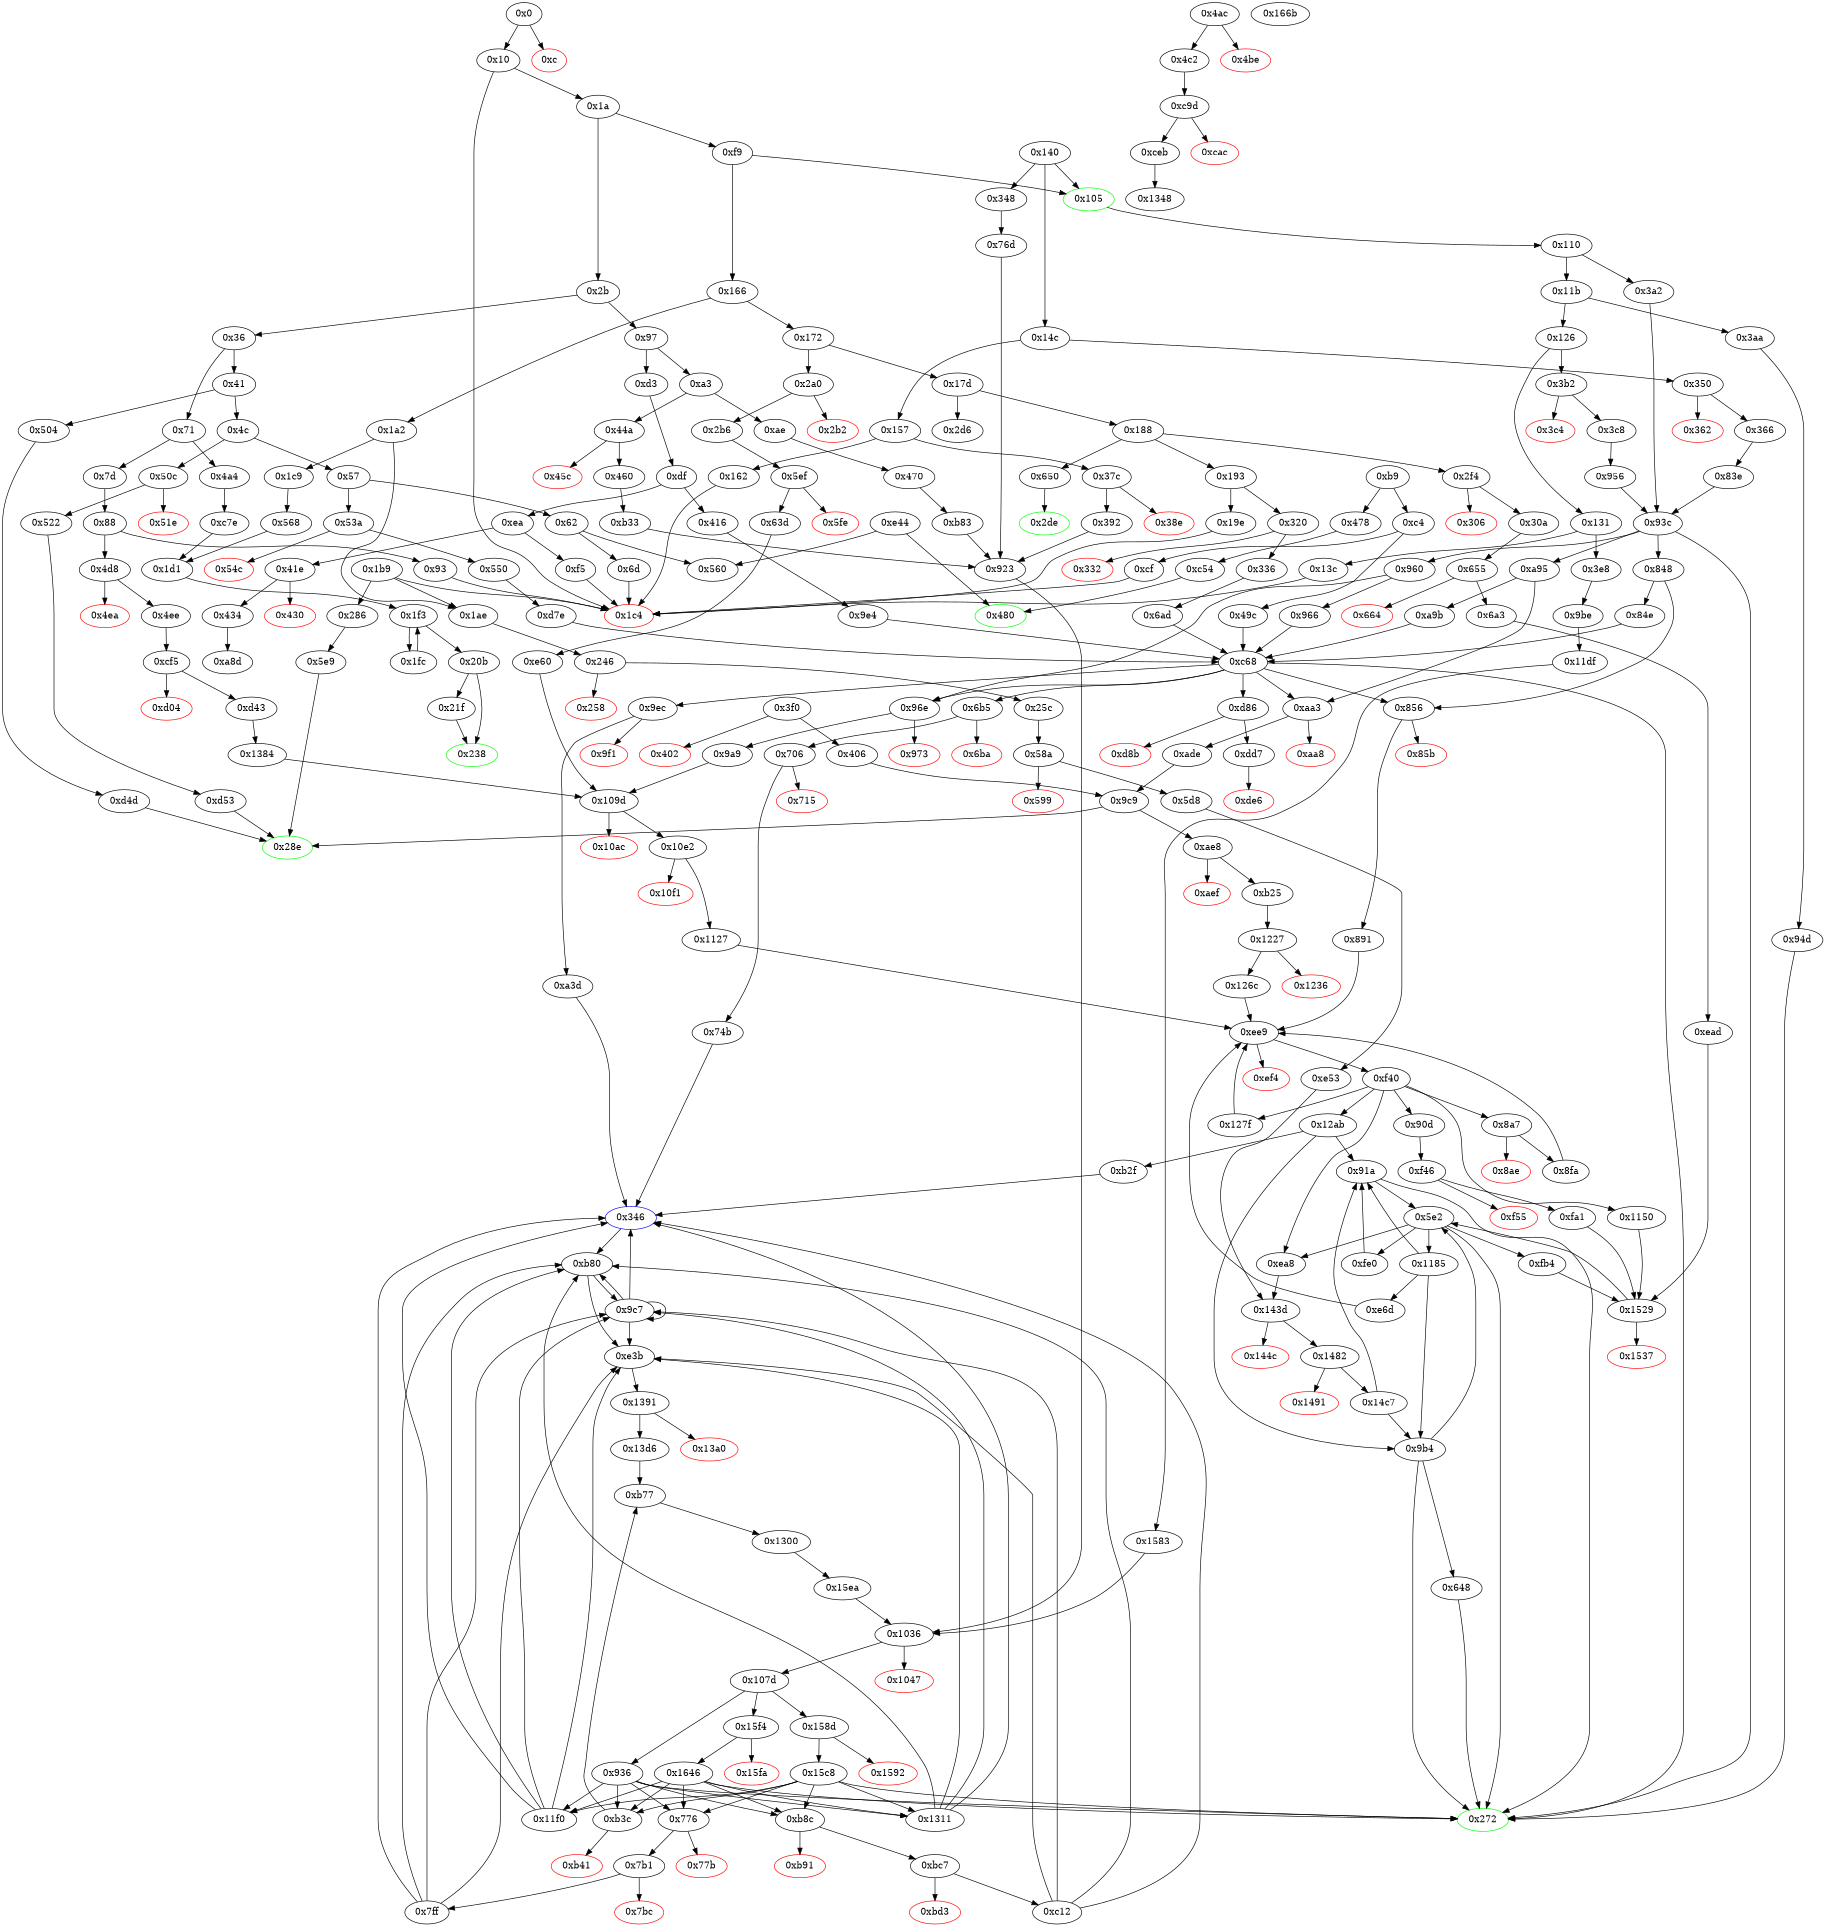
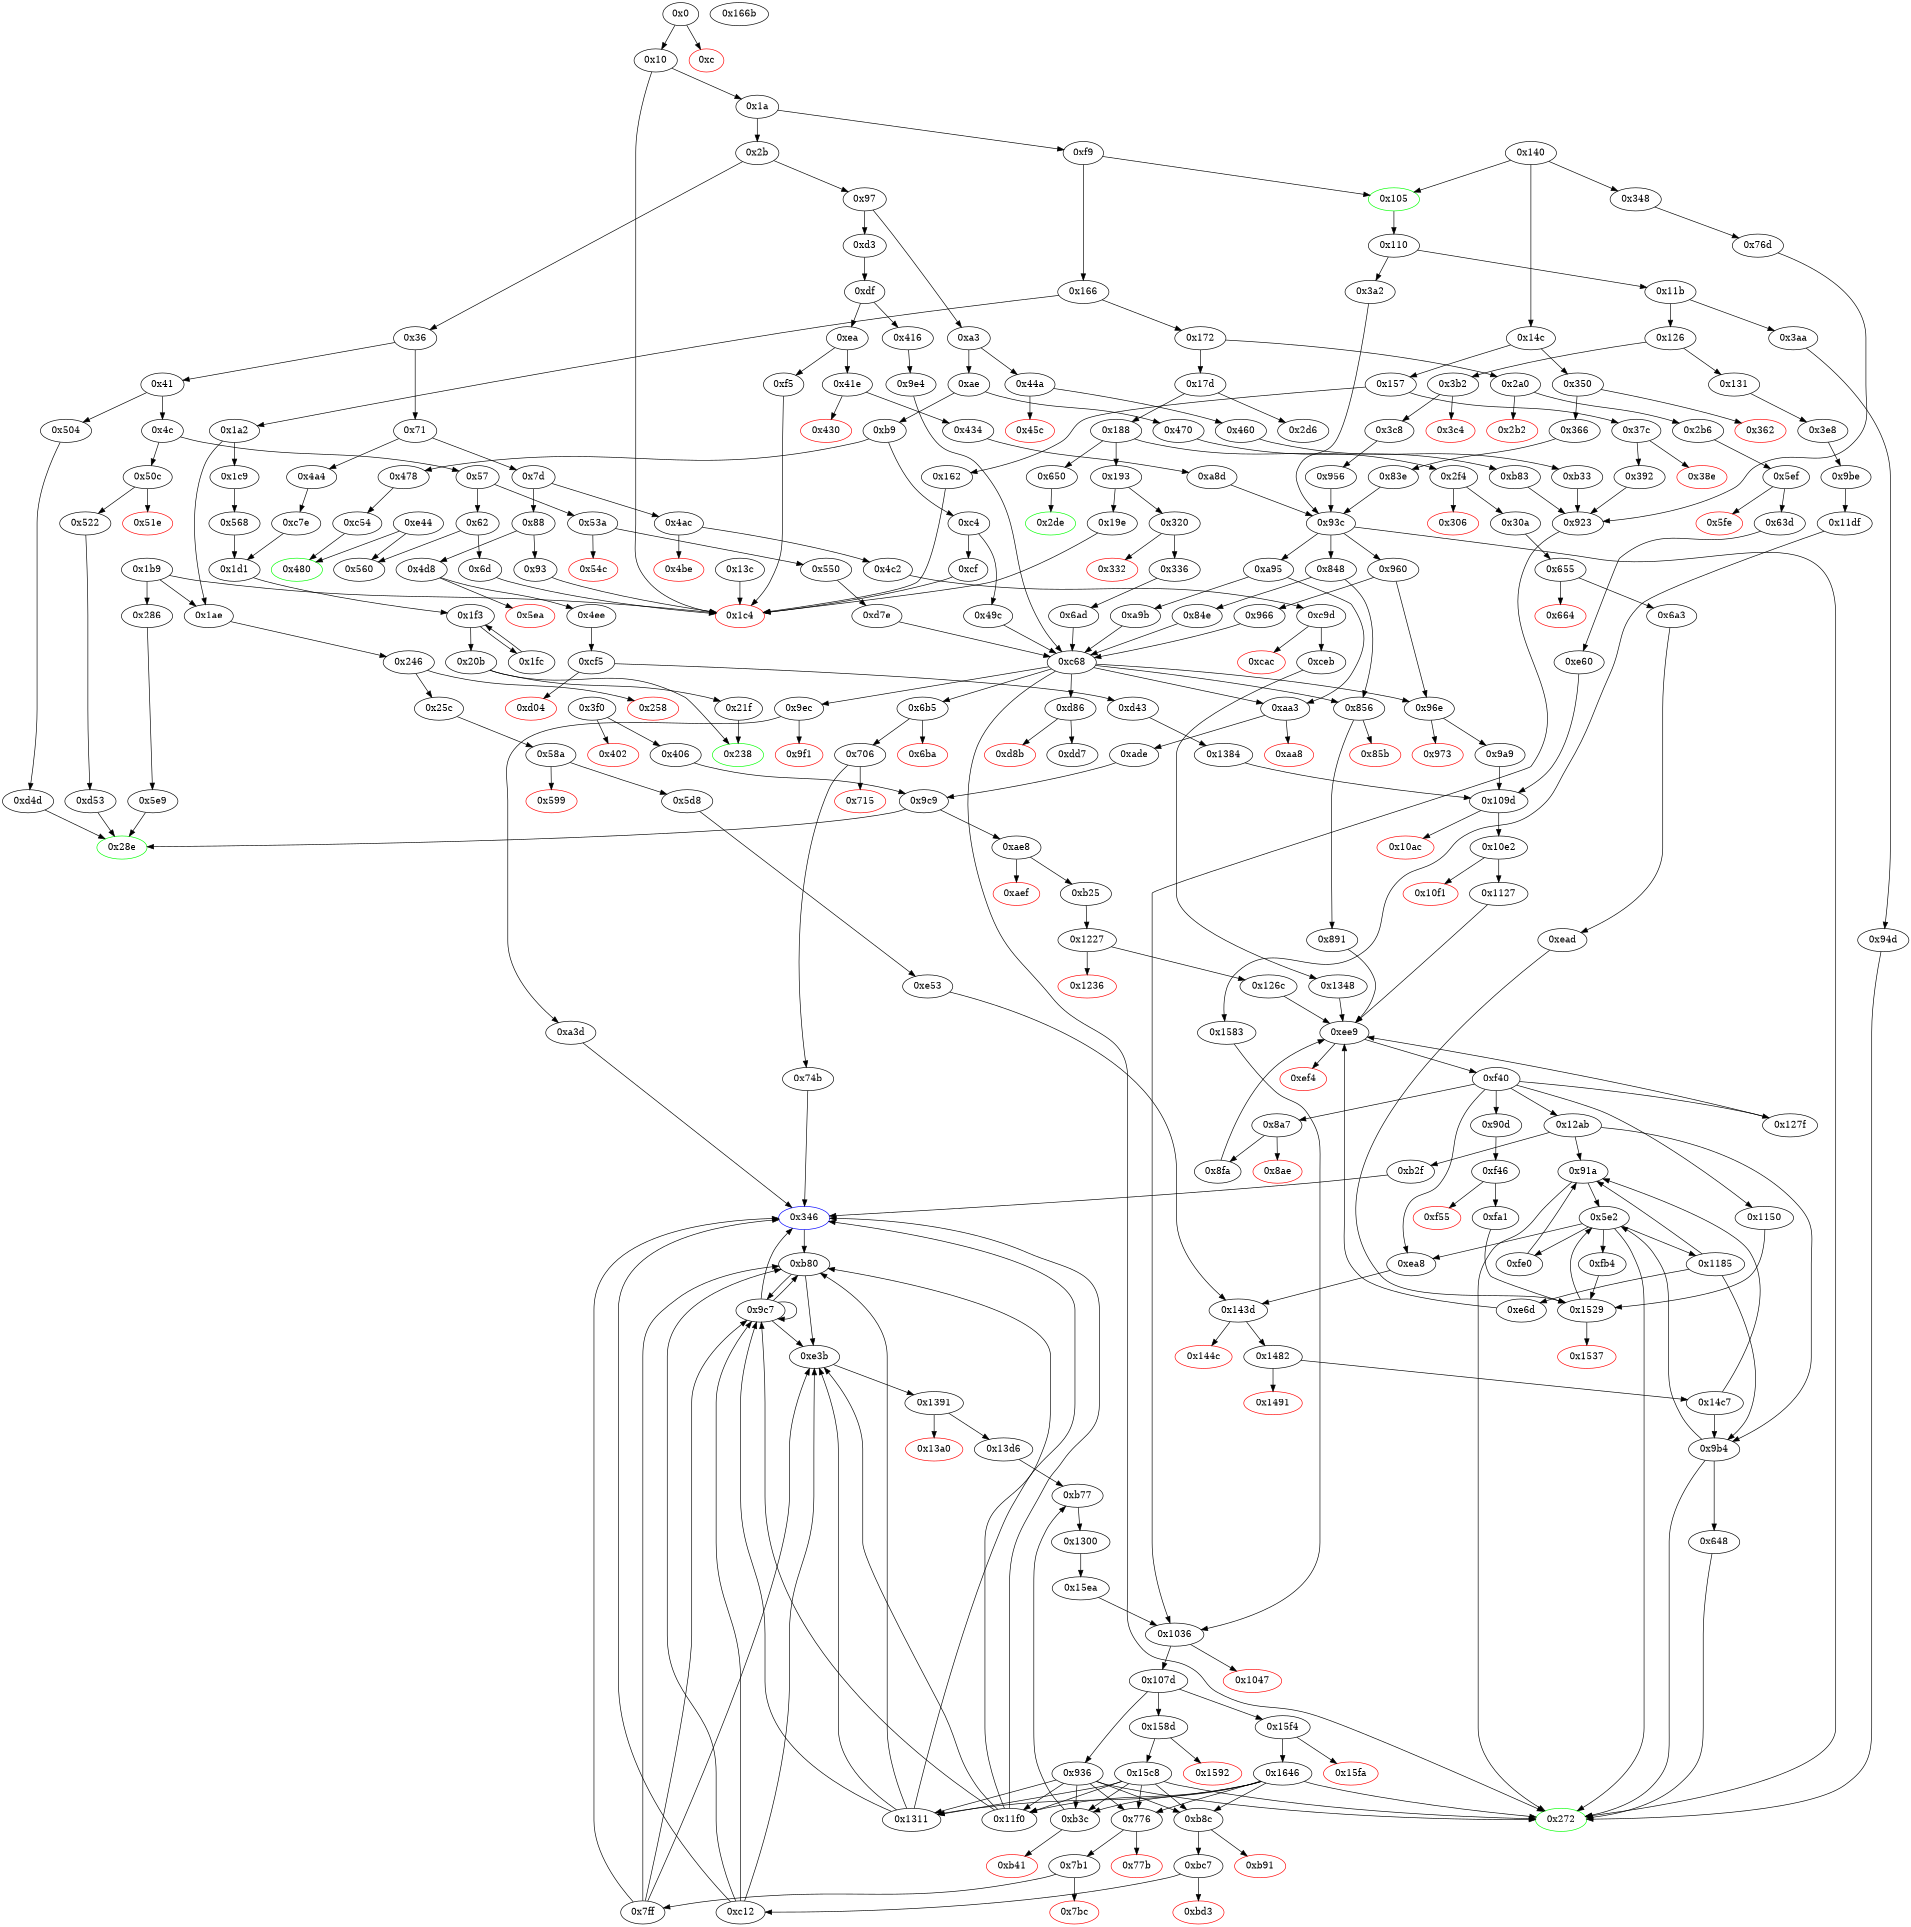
none -> (930, 406)
none -> (602, 499)
none -> (1269, 499)
(1465, 549) -> none
(105, 616) -> (530, 616)
(1249, 801) -> none
none -> (1341, 1006)
